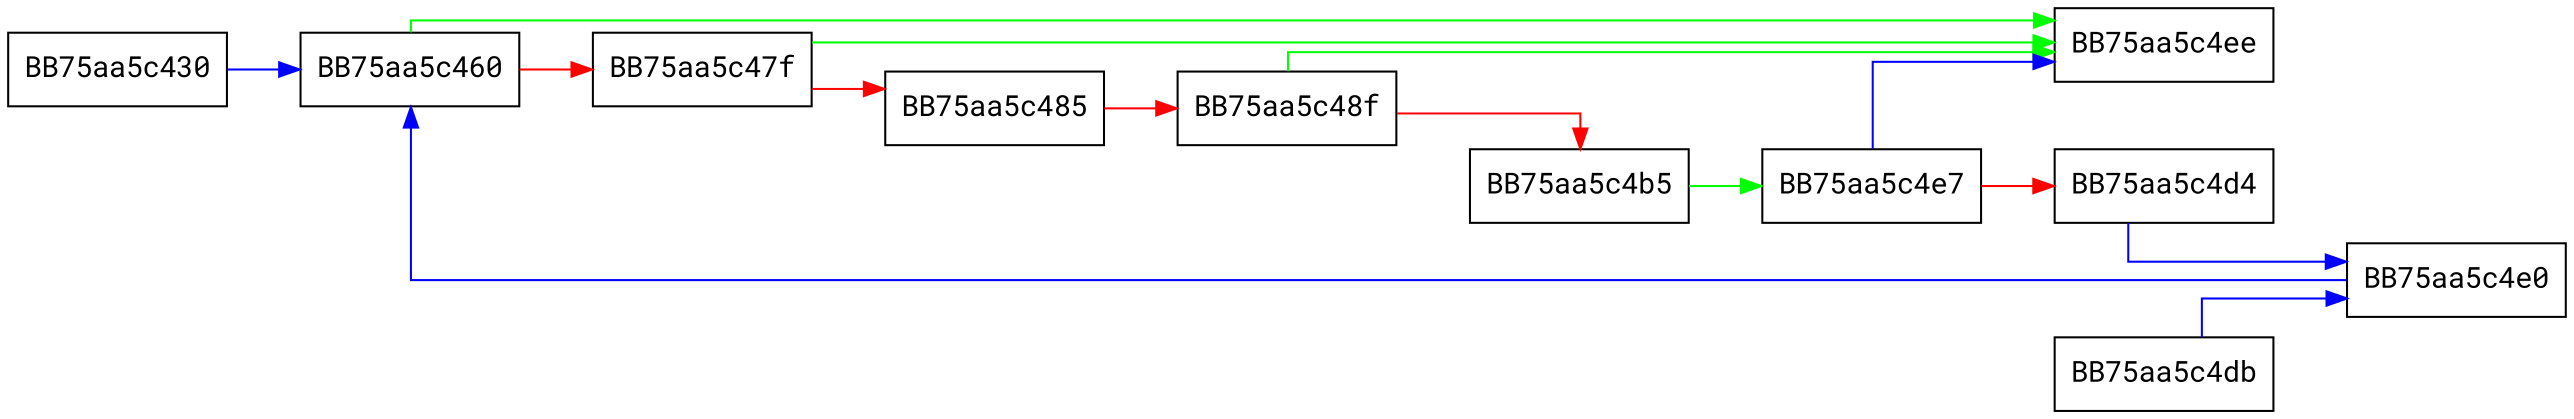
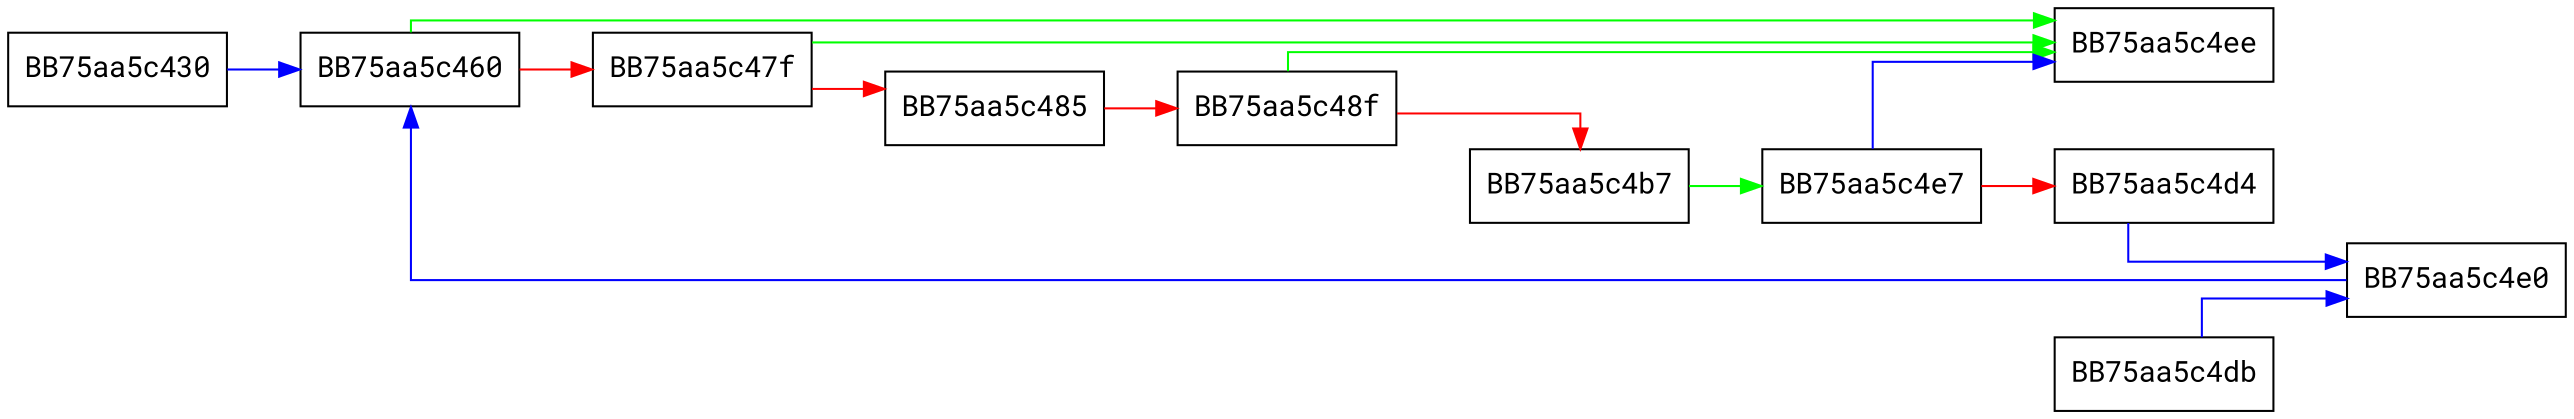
(1579, 186) -> (1579, 186)
